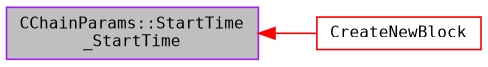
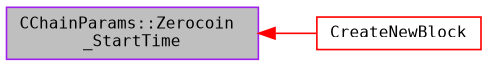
(132, 33) -> (132, 33)
